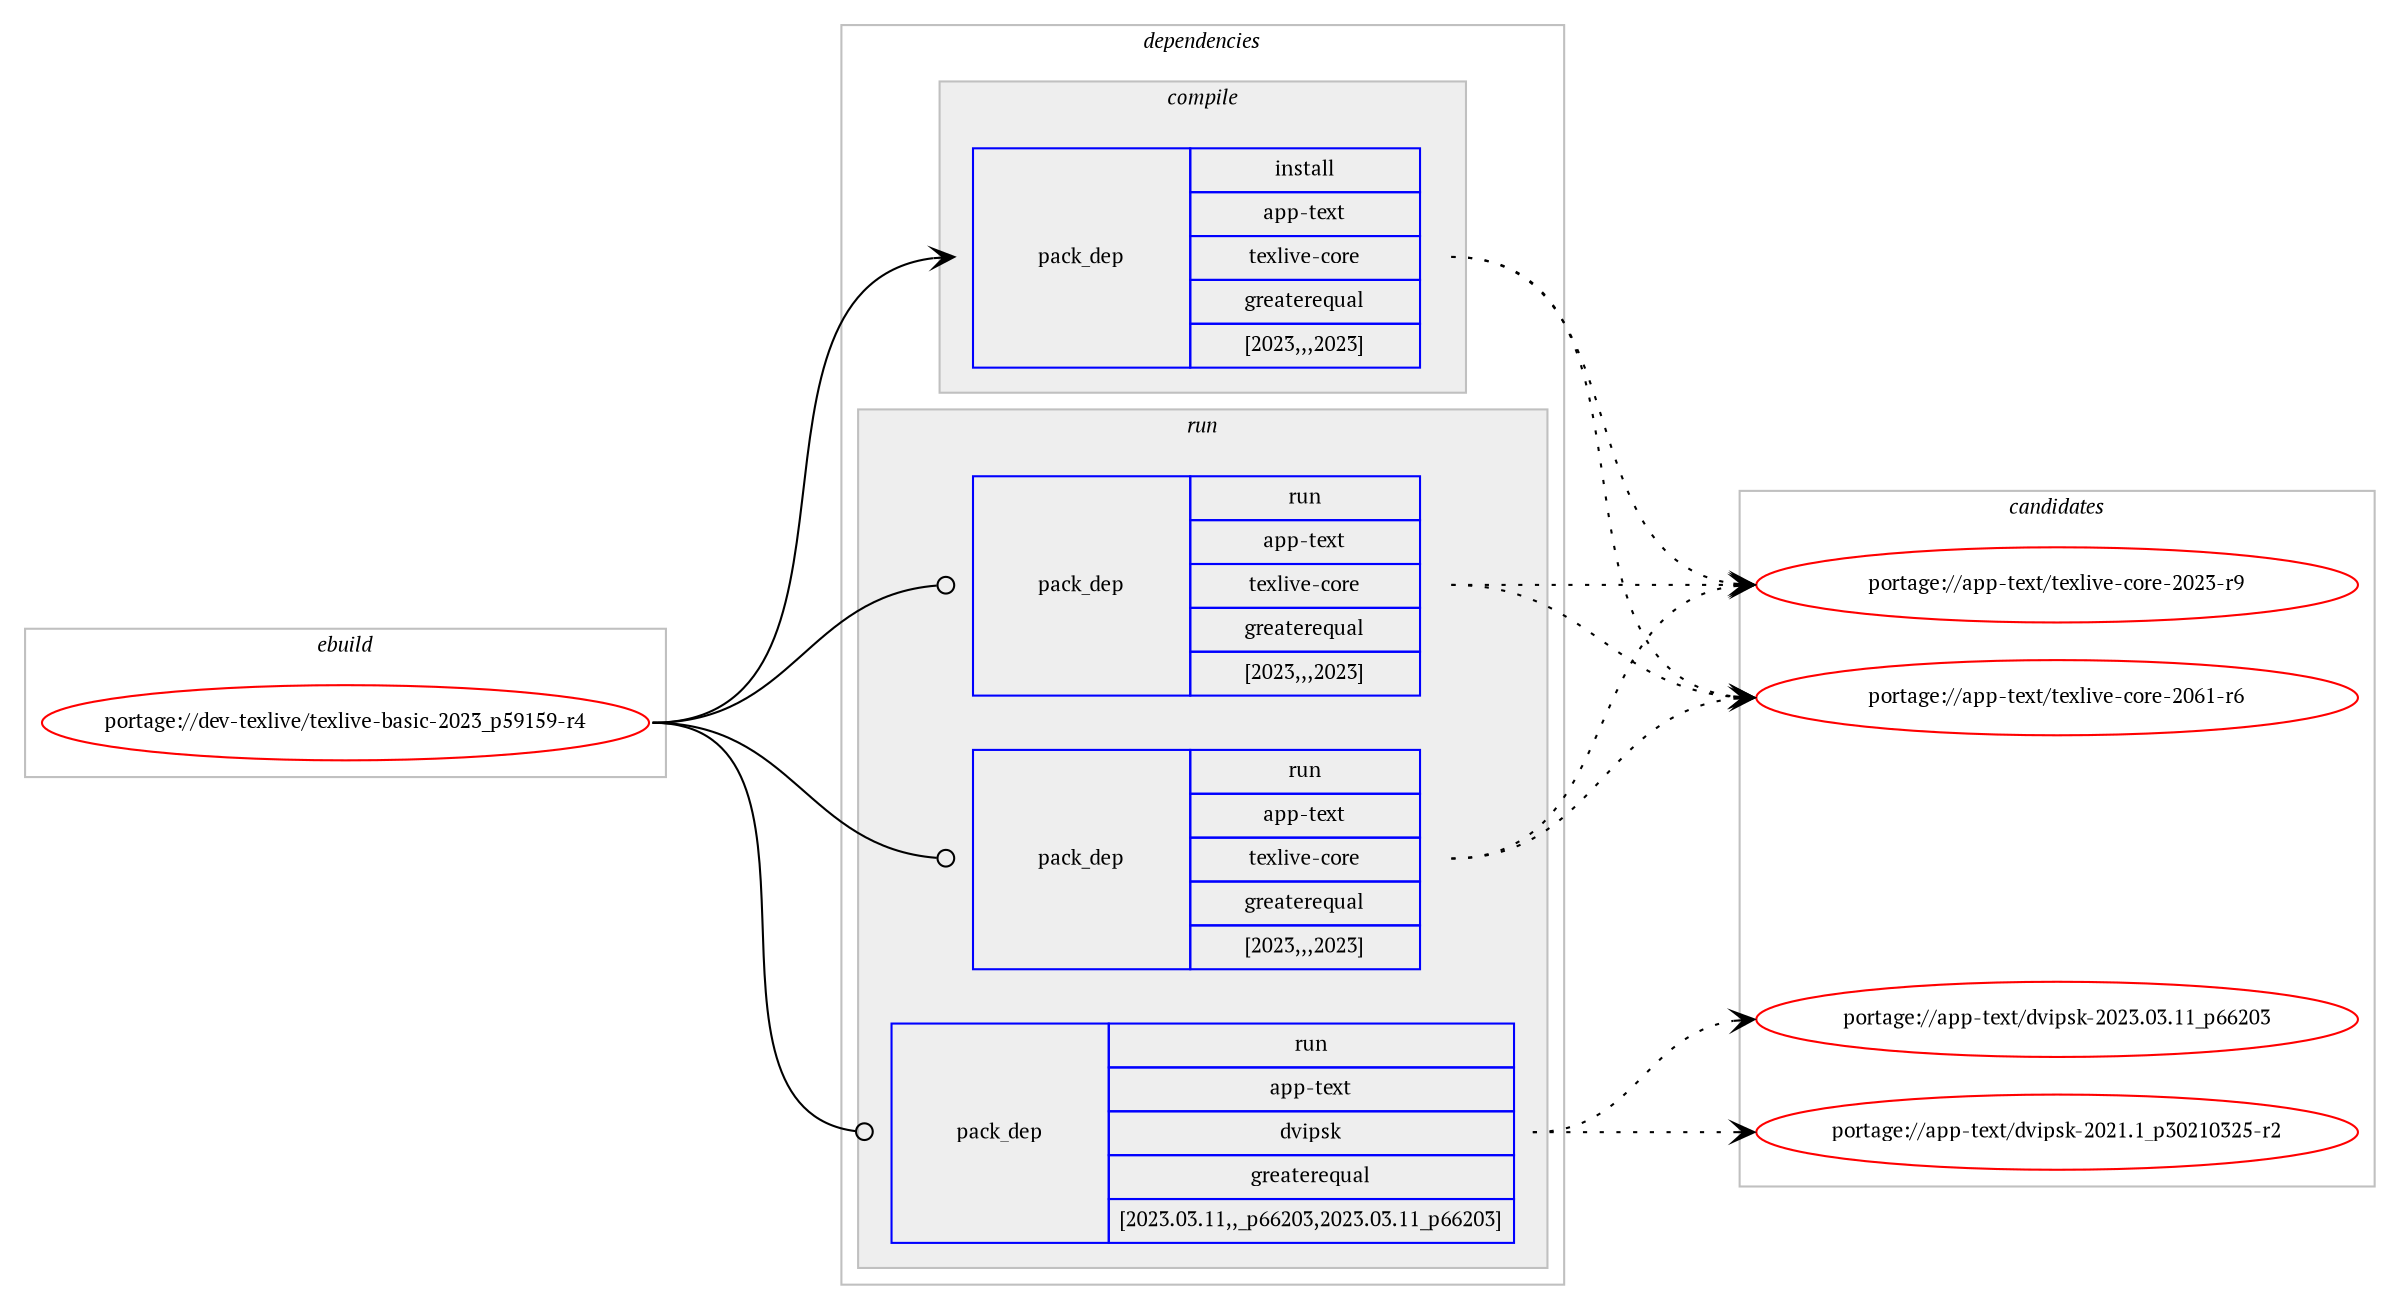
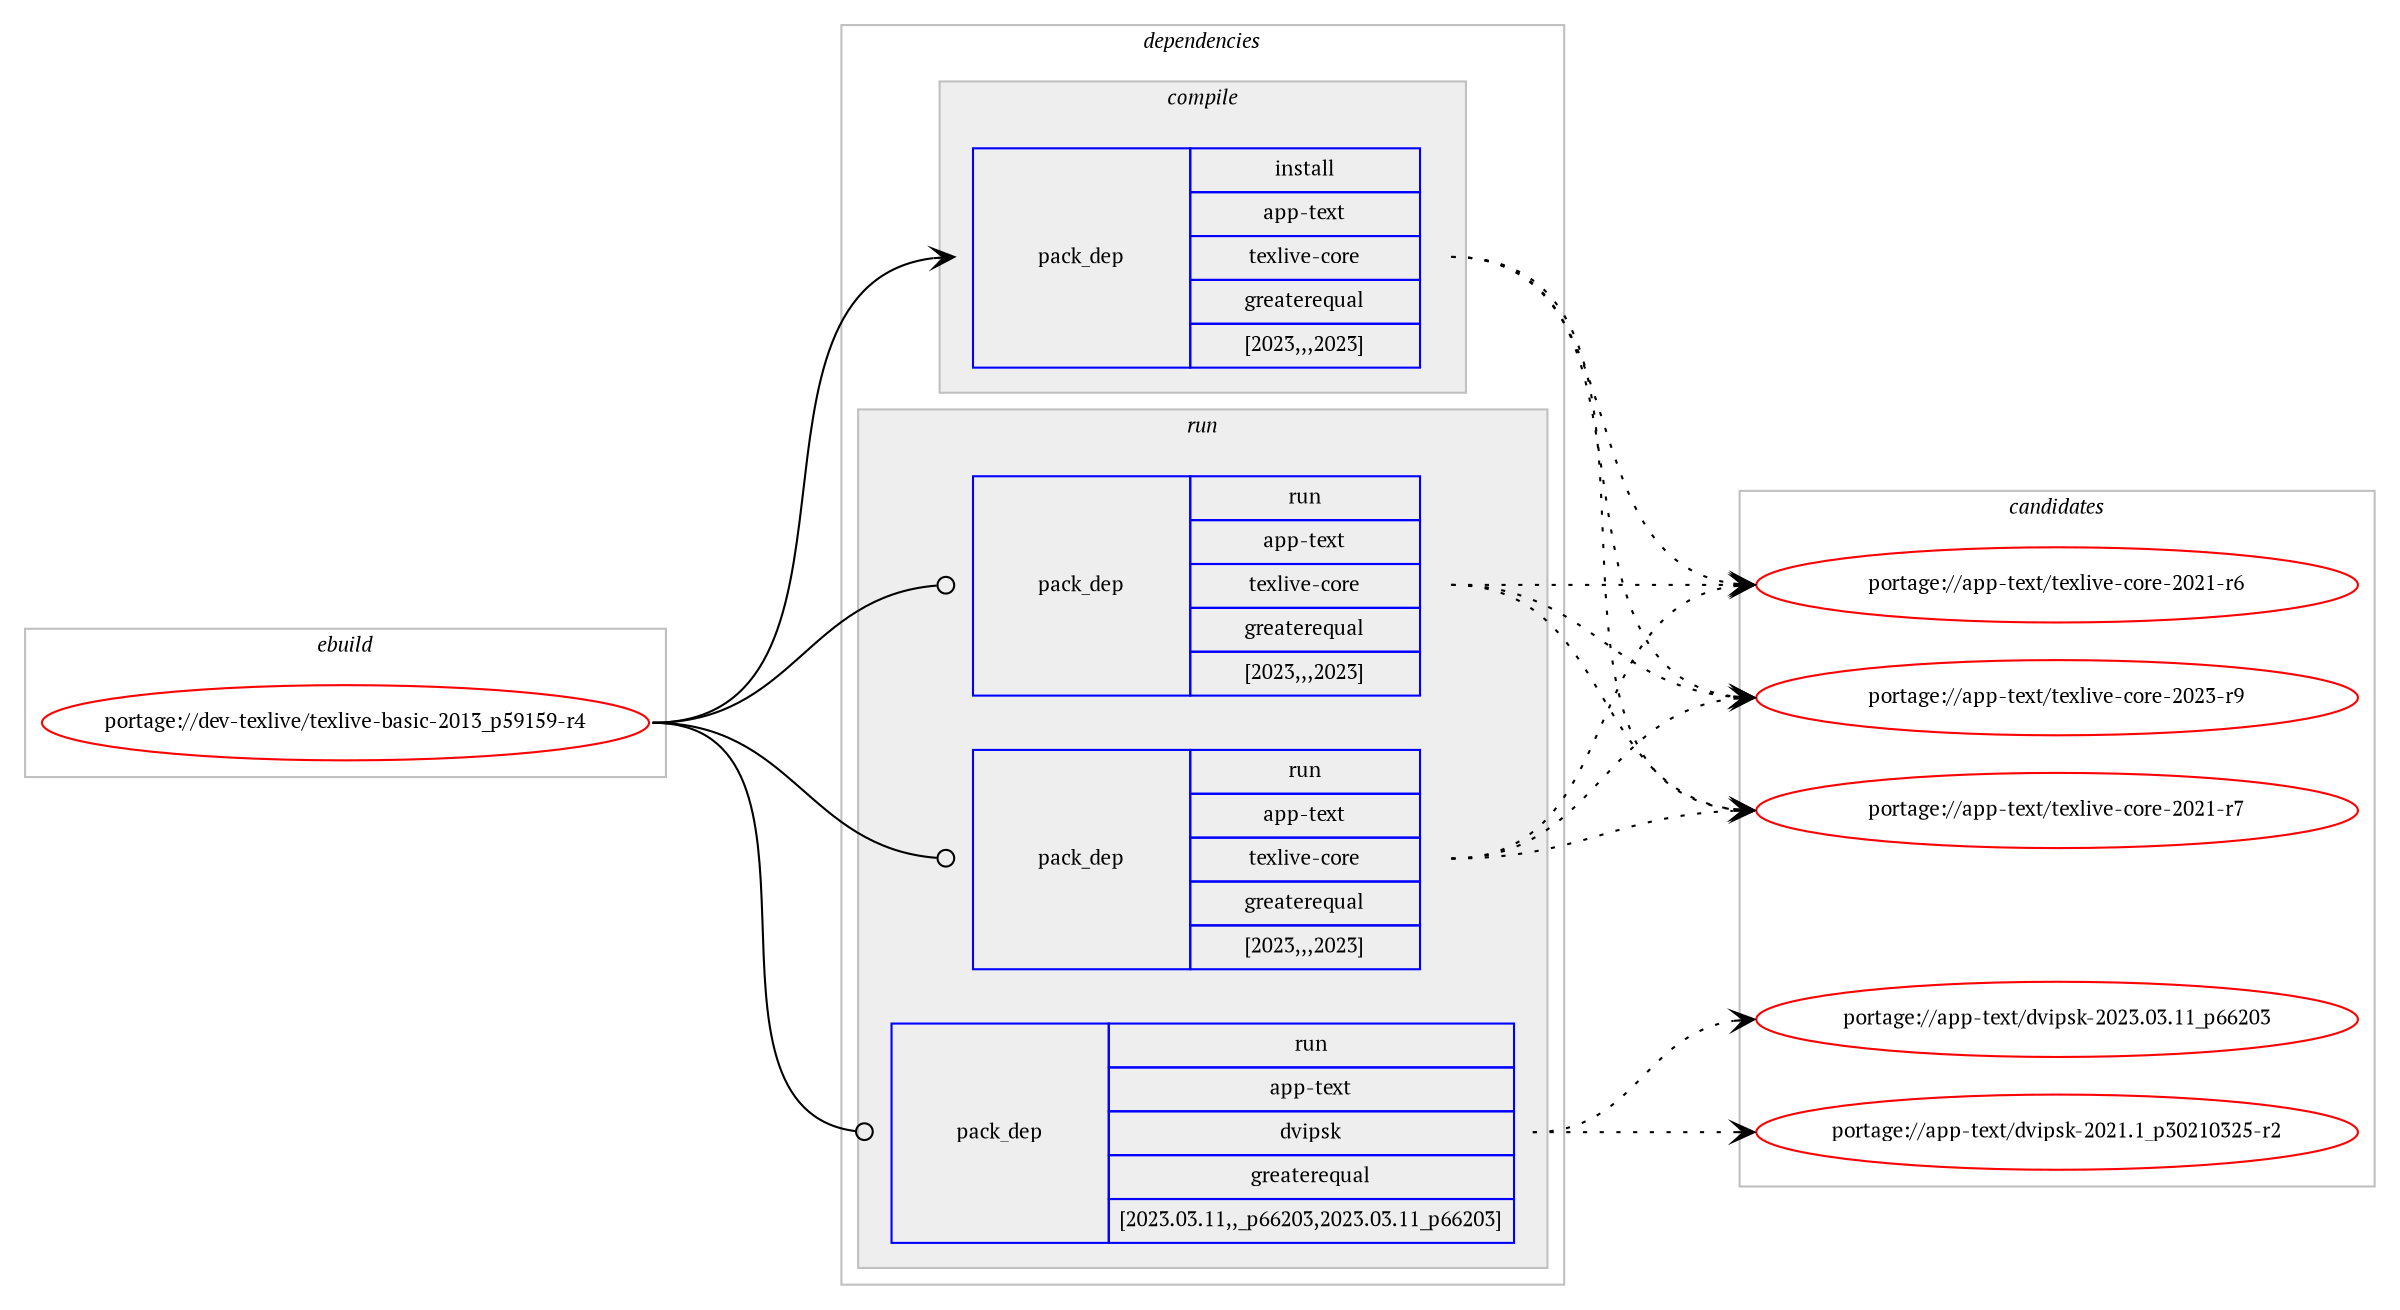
(2057, 698) -> (2057, 585)
(346, 723) -> (346, 723)
none -> (2057, 810)
